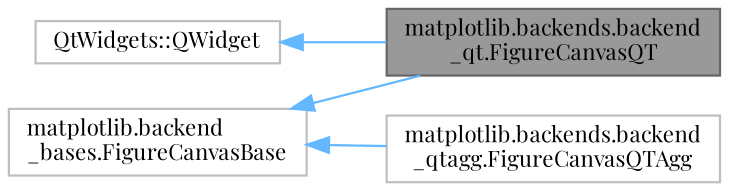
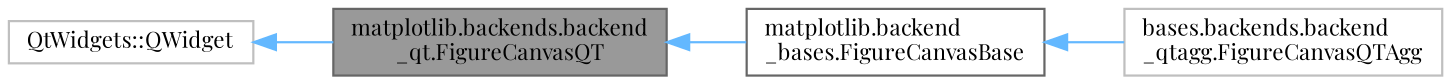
(367, 89) -> (718, 42)
(158, 142) -> (896, 42)
(553, 149) -> (1283, 42)
